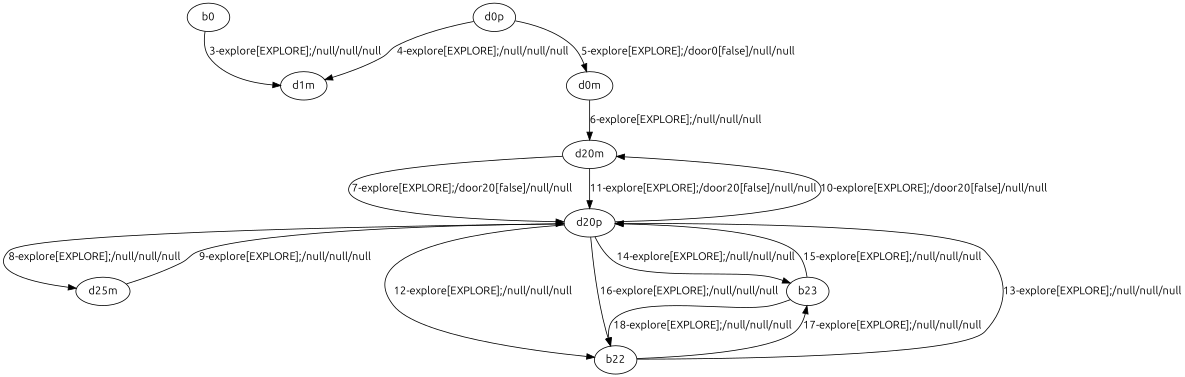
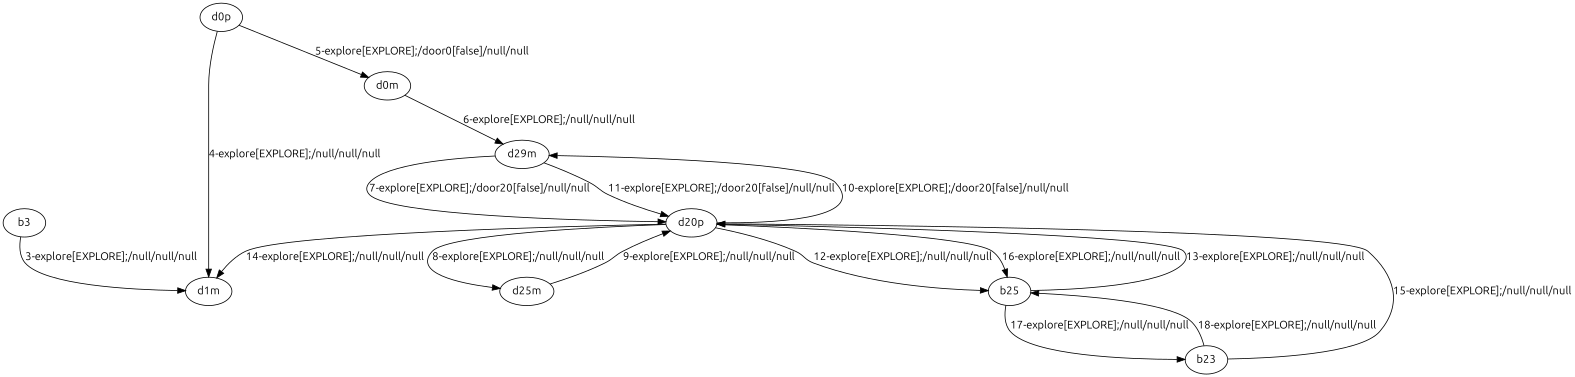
(208, 17) -> (24, 223)
(590, 154) -> (522, 154)
(682, 274) -> (439, 232)
(616, 360) -> (1010, 291)
